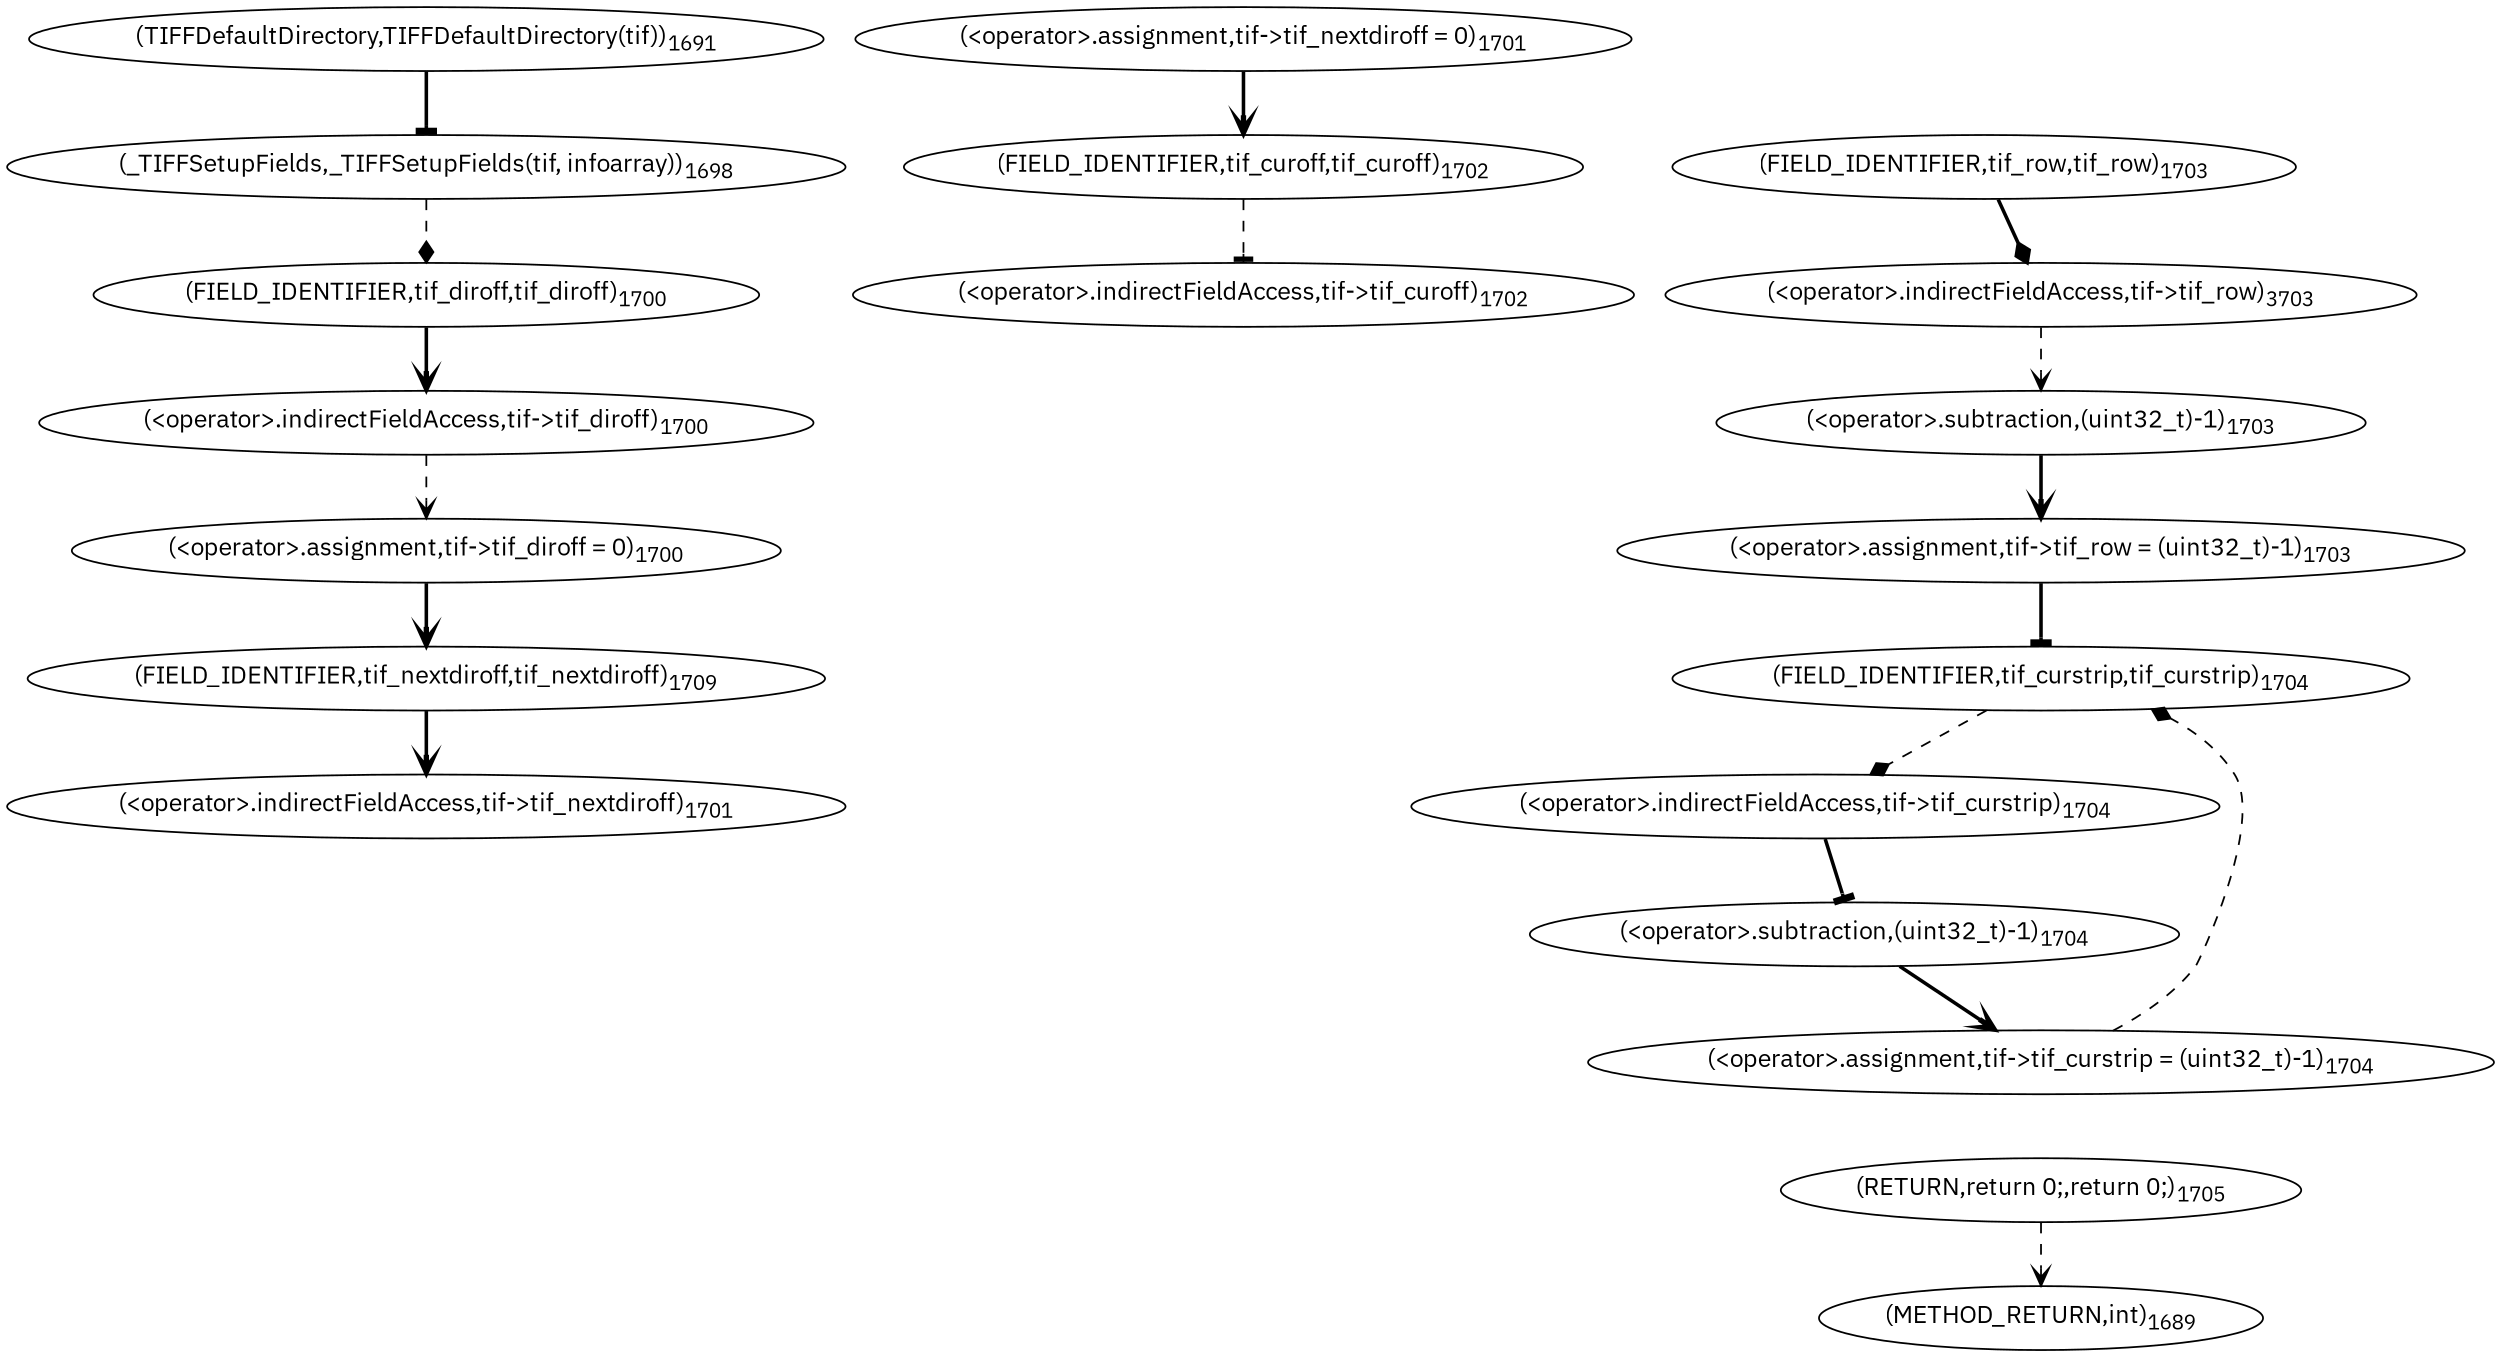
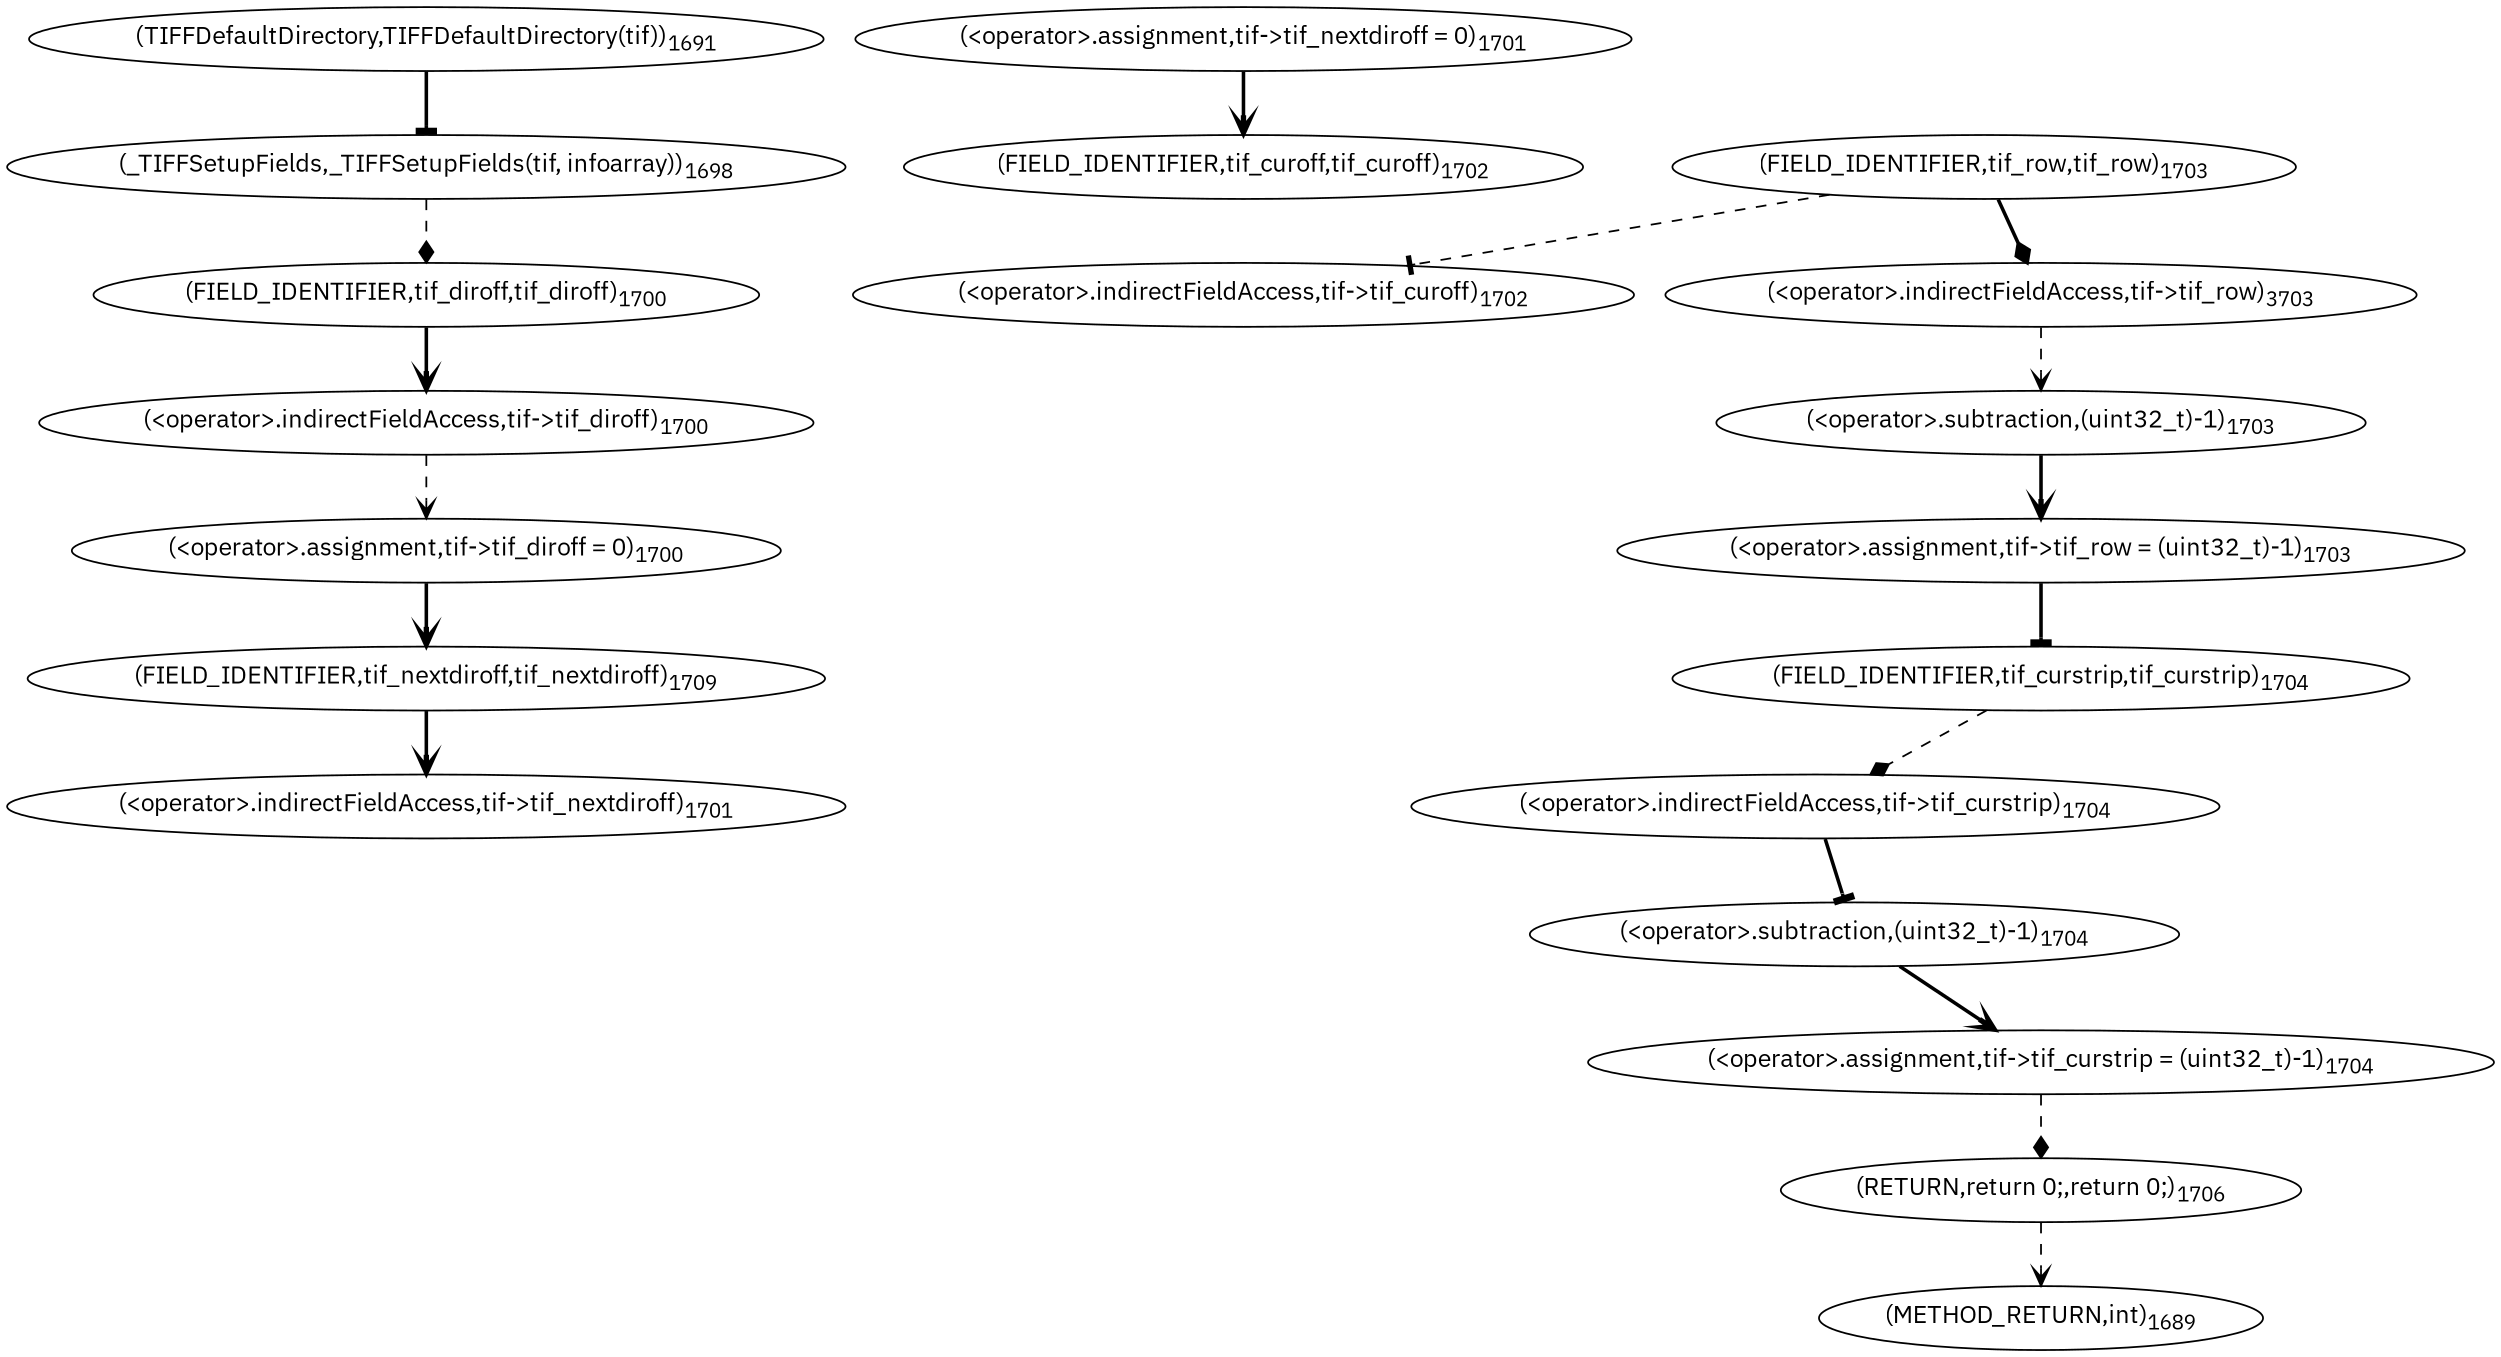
(1243, 227) -> (1622, 229)
(2229, 882) -> (2041, 1116)
(2202, 1188) -> (2202, 1188)
